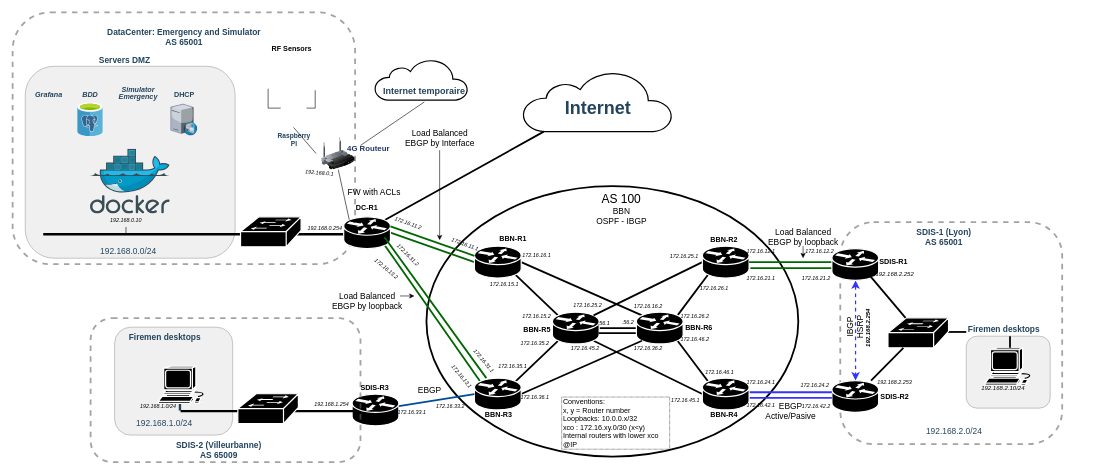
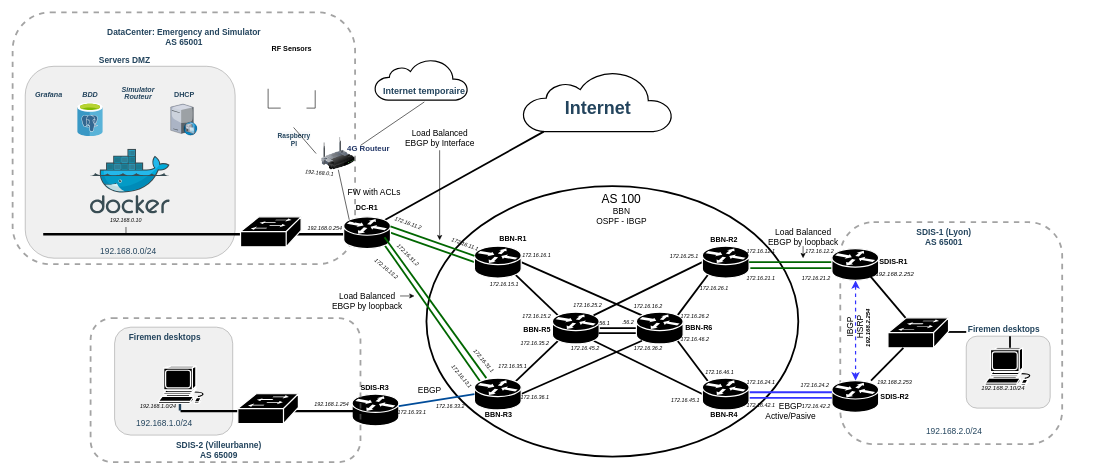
(138, 96) -> (138, 96)
(616, 423) -> none
